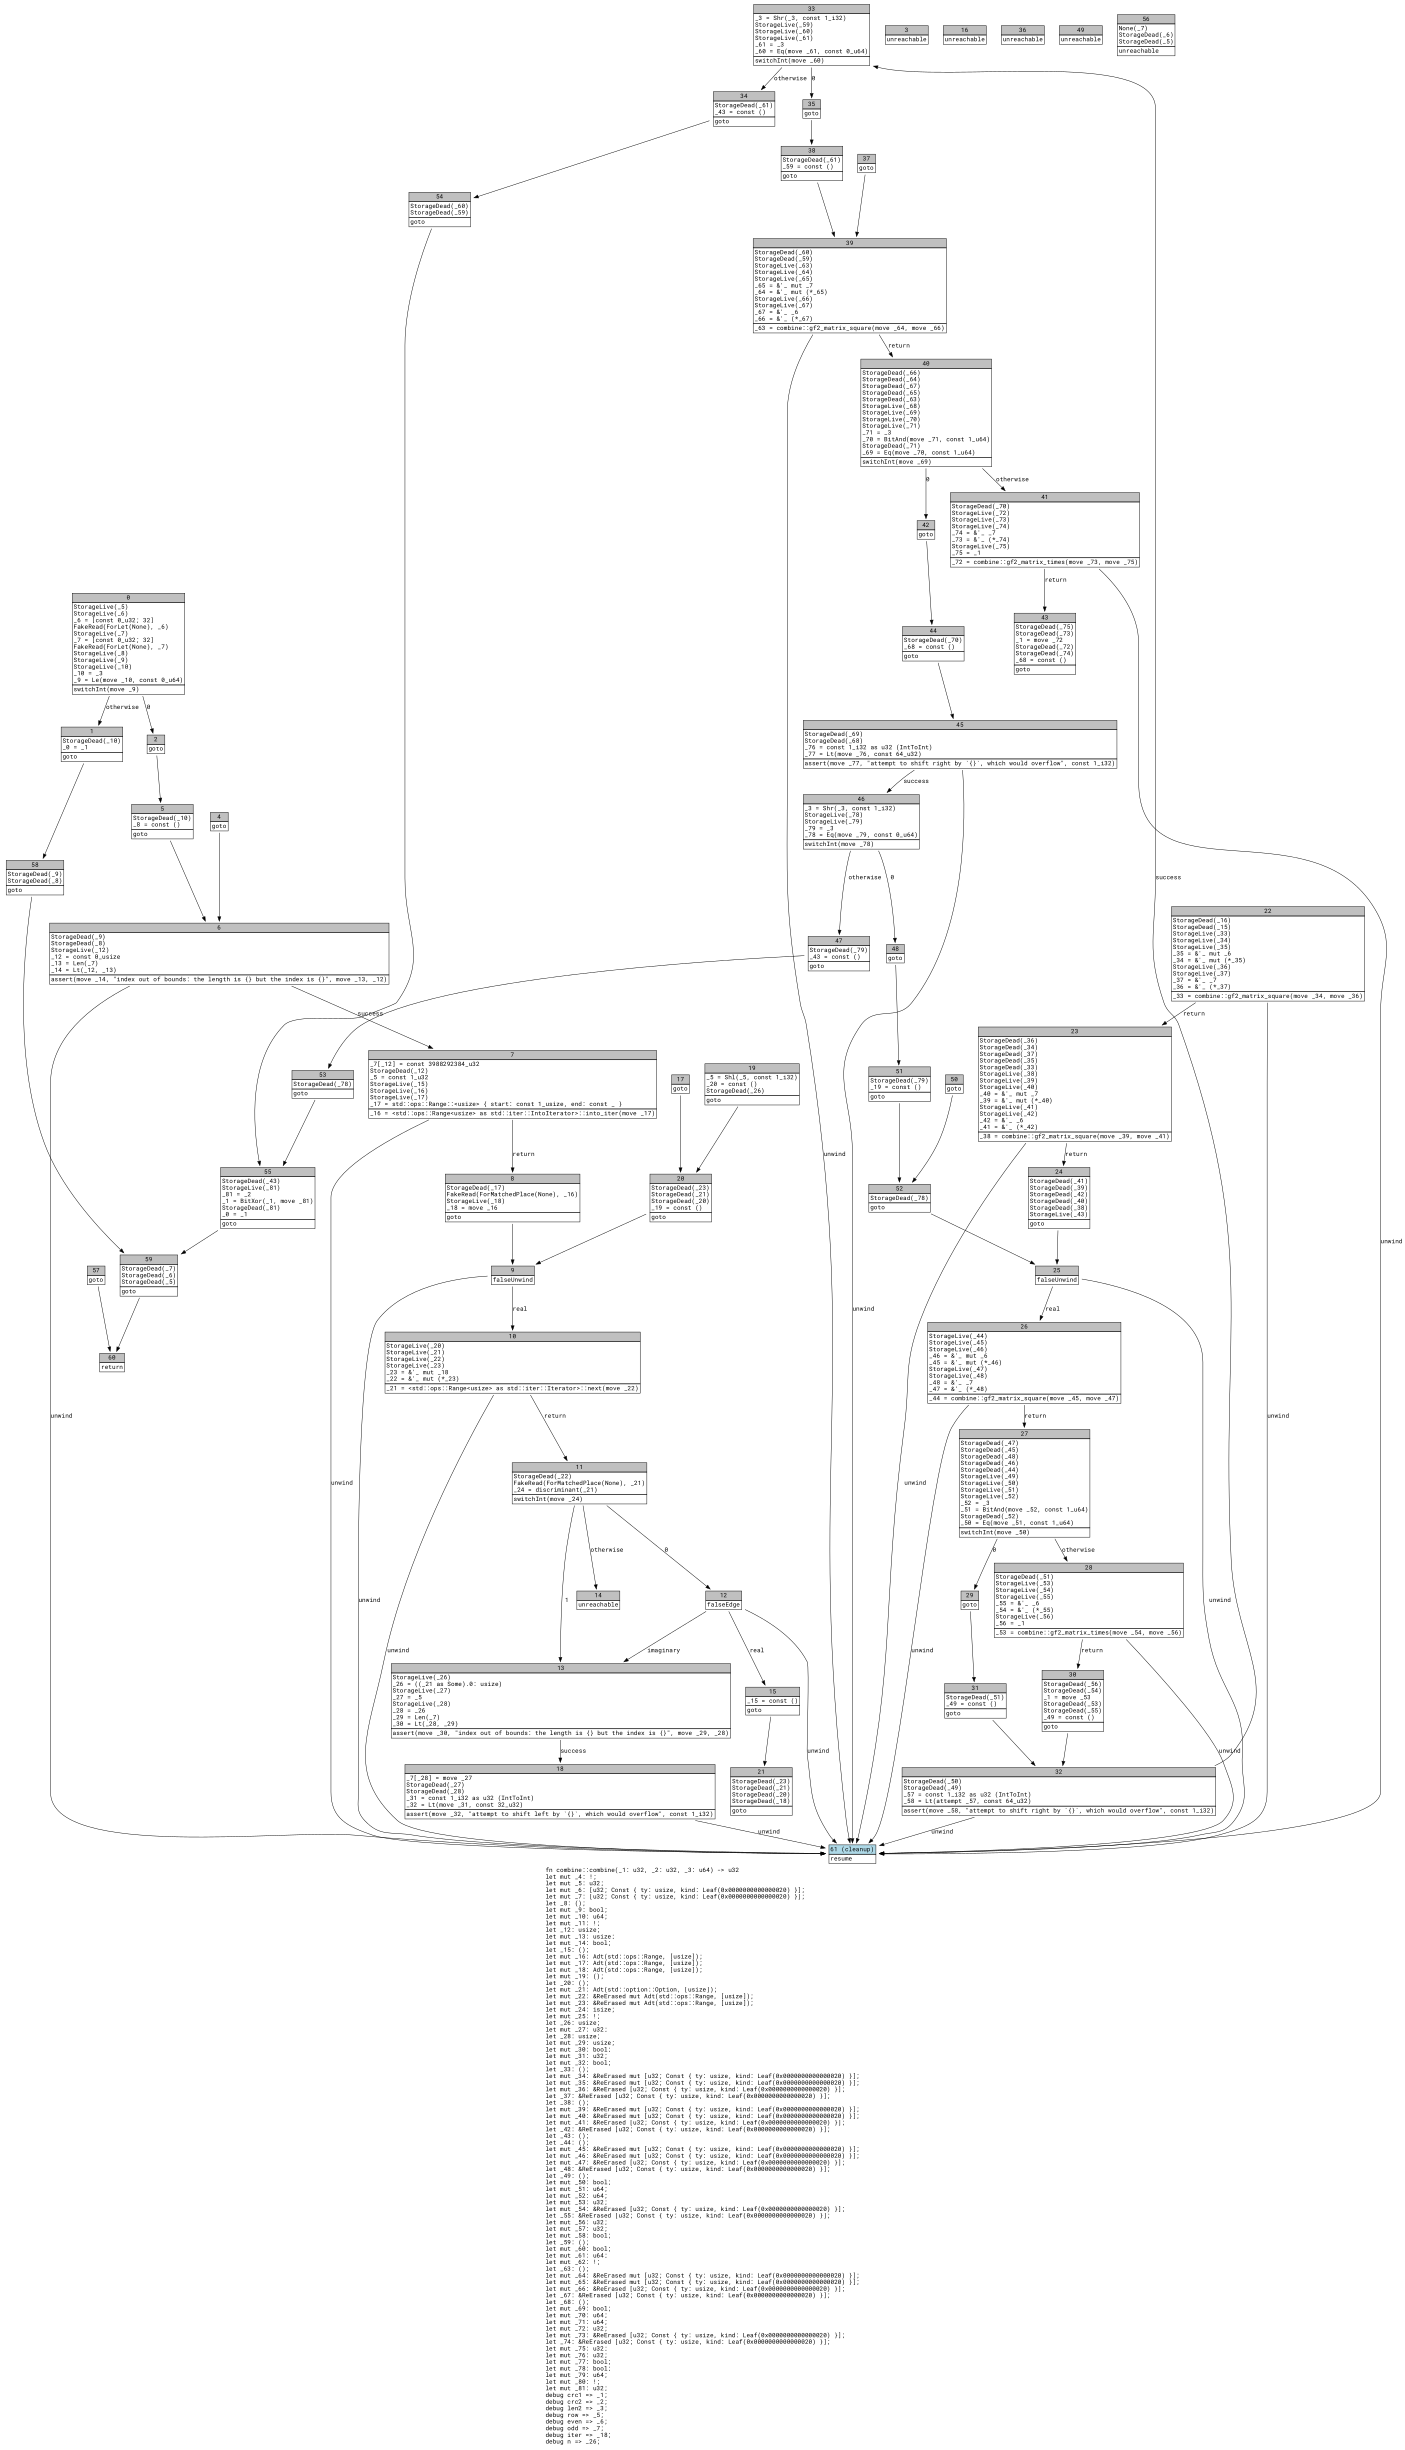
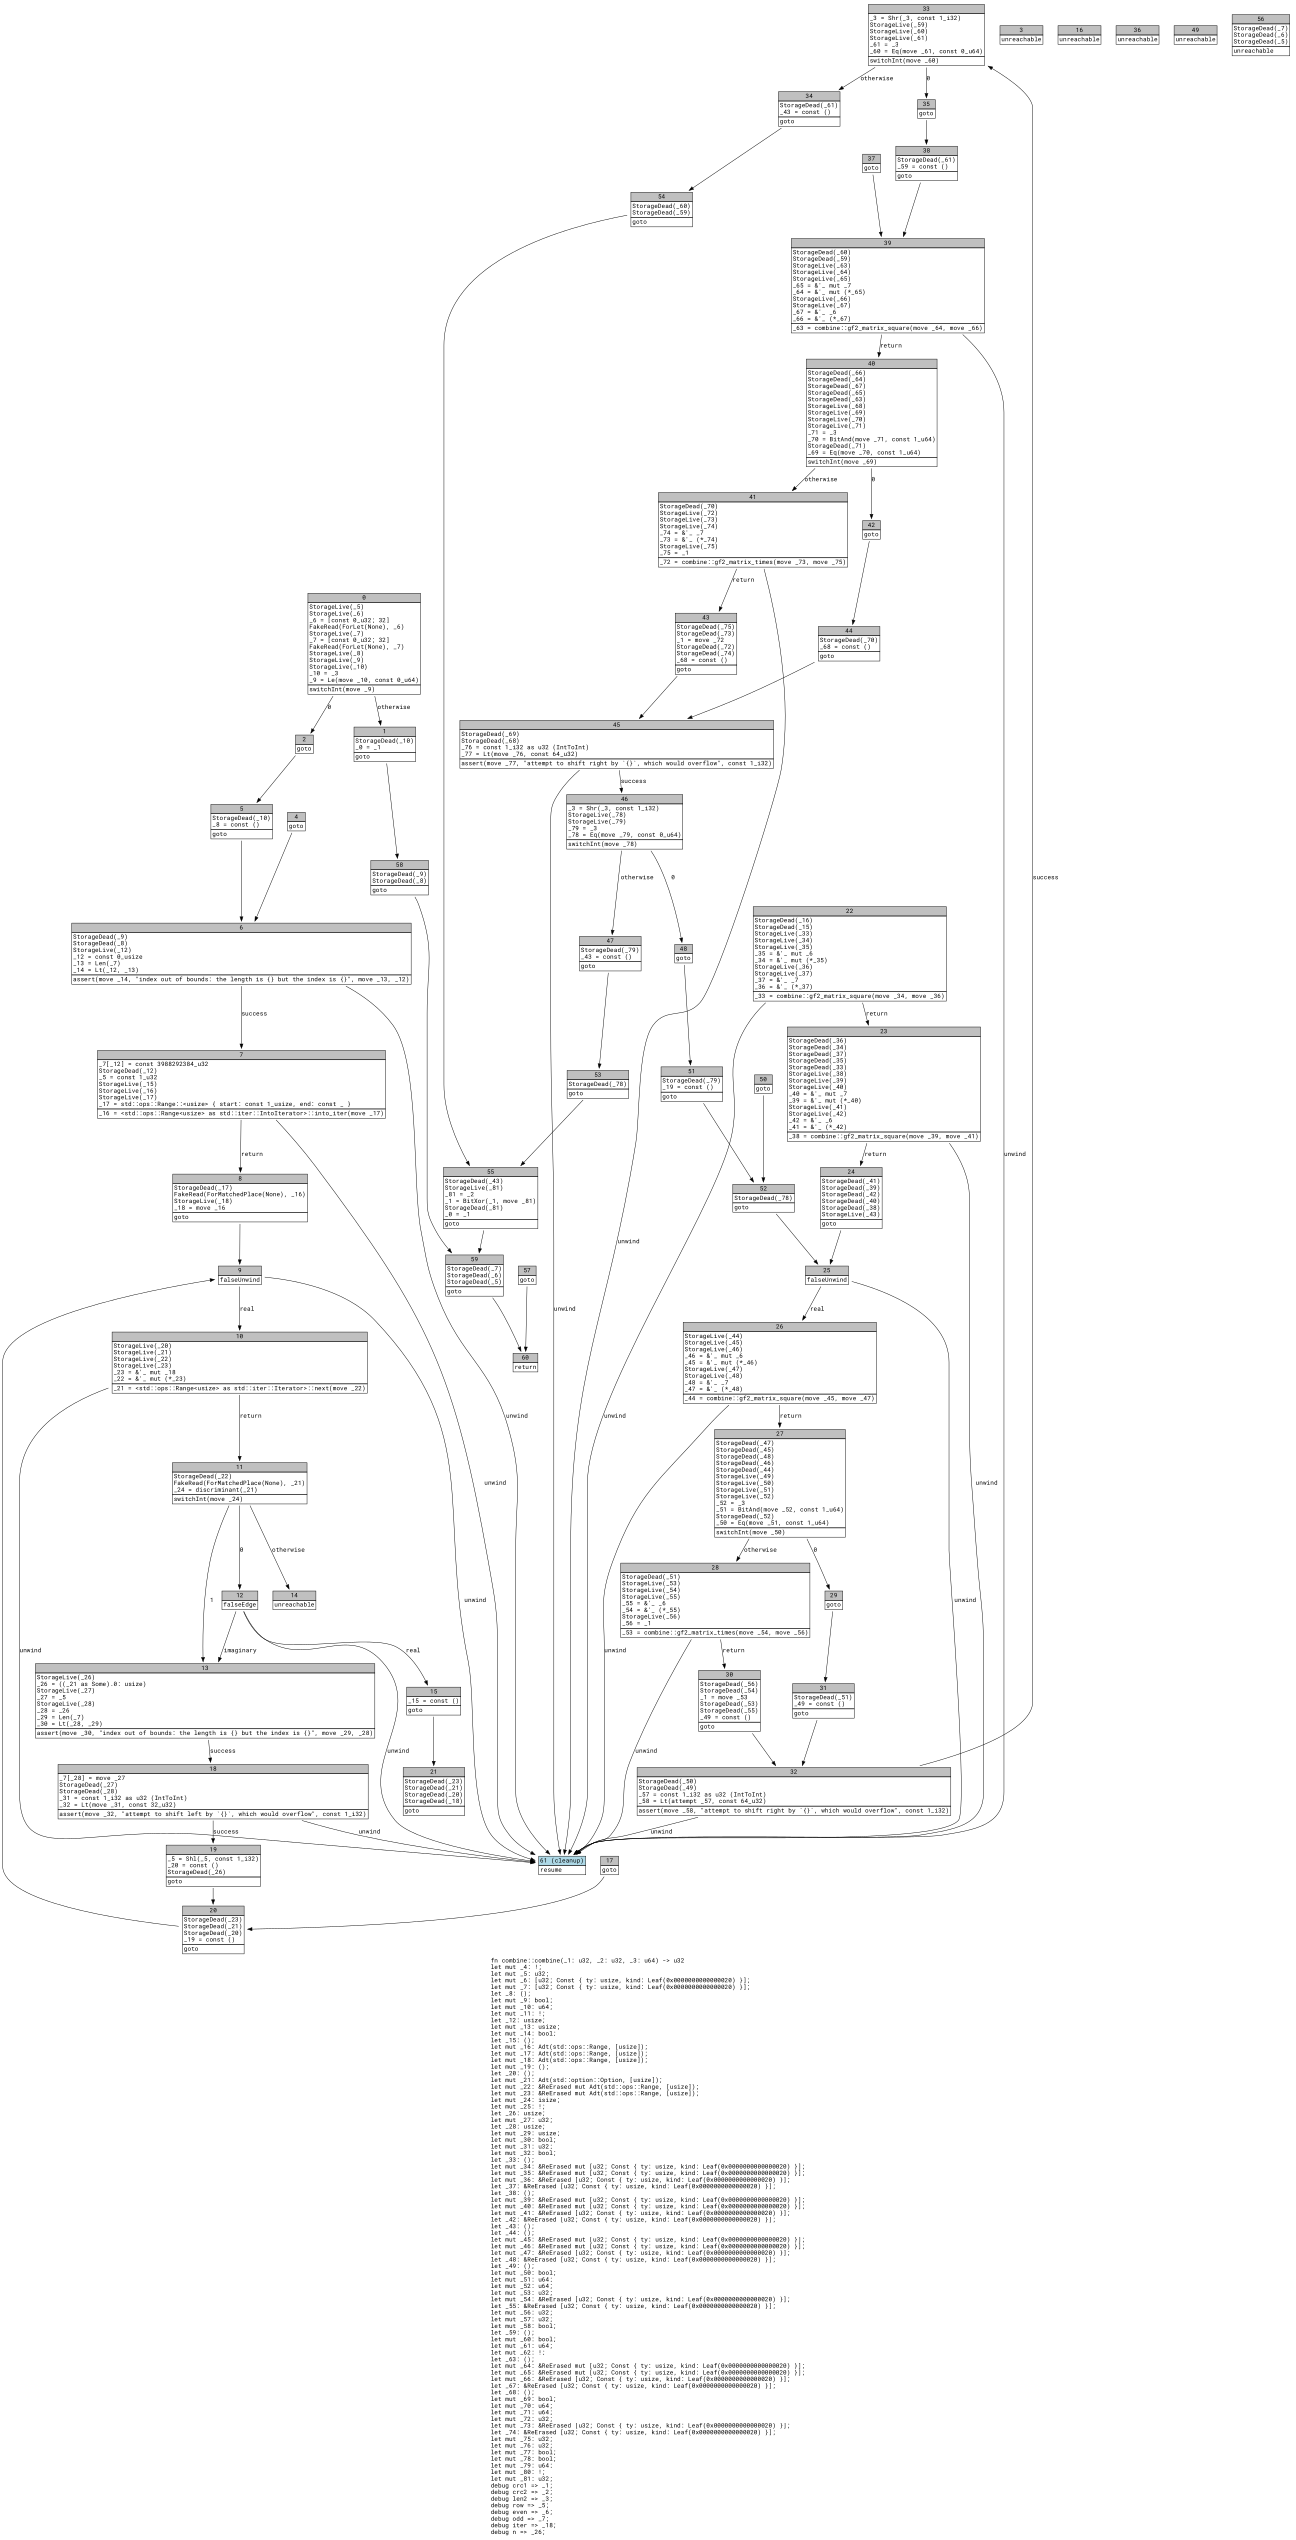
(1134, 28) -> (1261, 28)
none -> (660, 696)
none -> (213, 1830)
